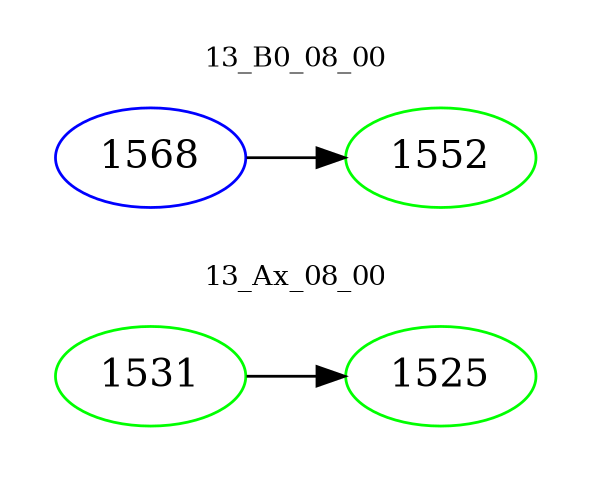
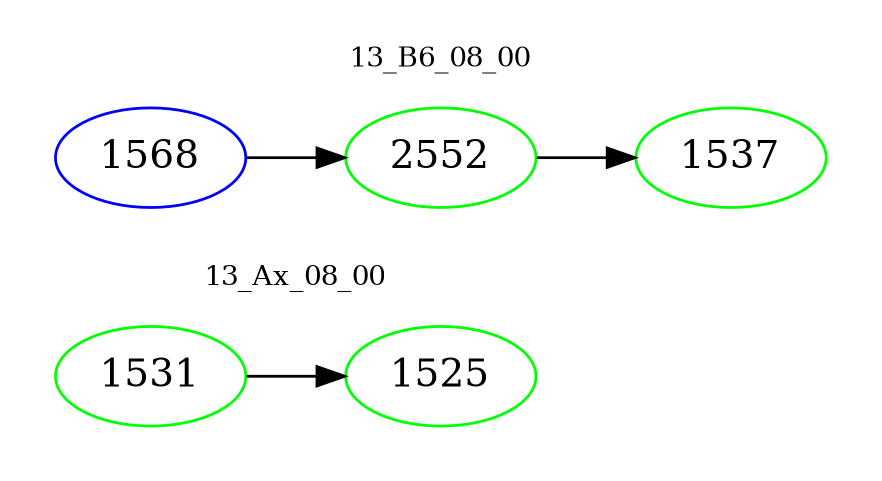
(296, 59) -> (441, 59)
(441, 158) -> (441, 158)
none -> (731, 158)
